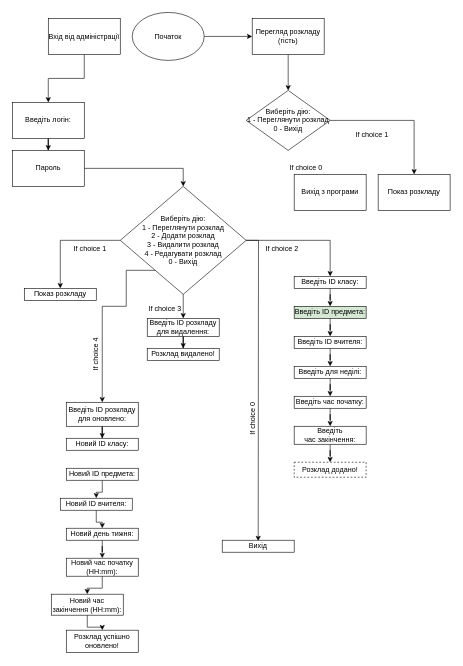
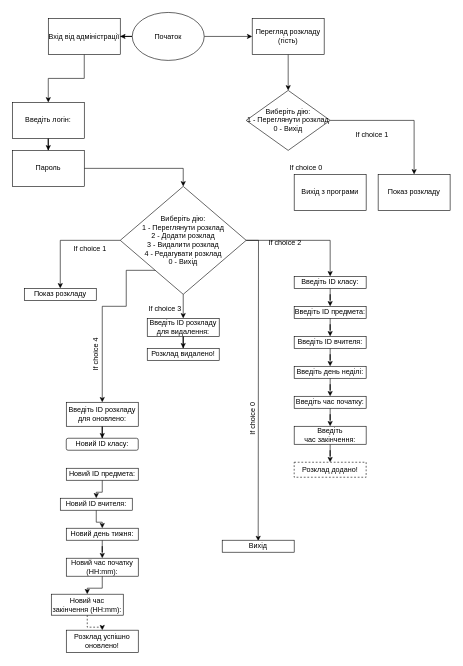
none -> (124, 36)
(282, 249) -> (285, 243)
(330, 312) -> (330, 312)
(330, 372) -> (330, 372)
(102, 444) -> (102, 444)
(88, 627) -> (88, 627)
